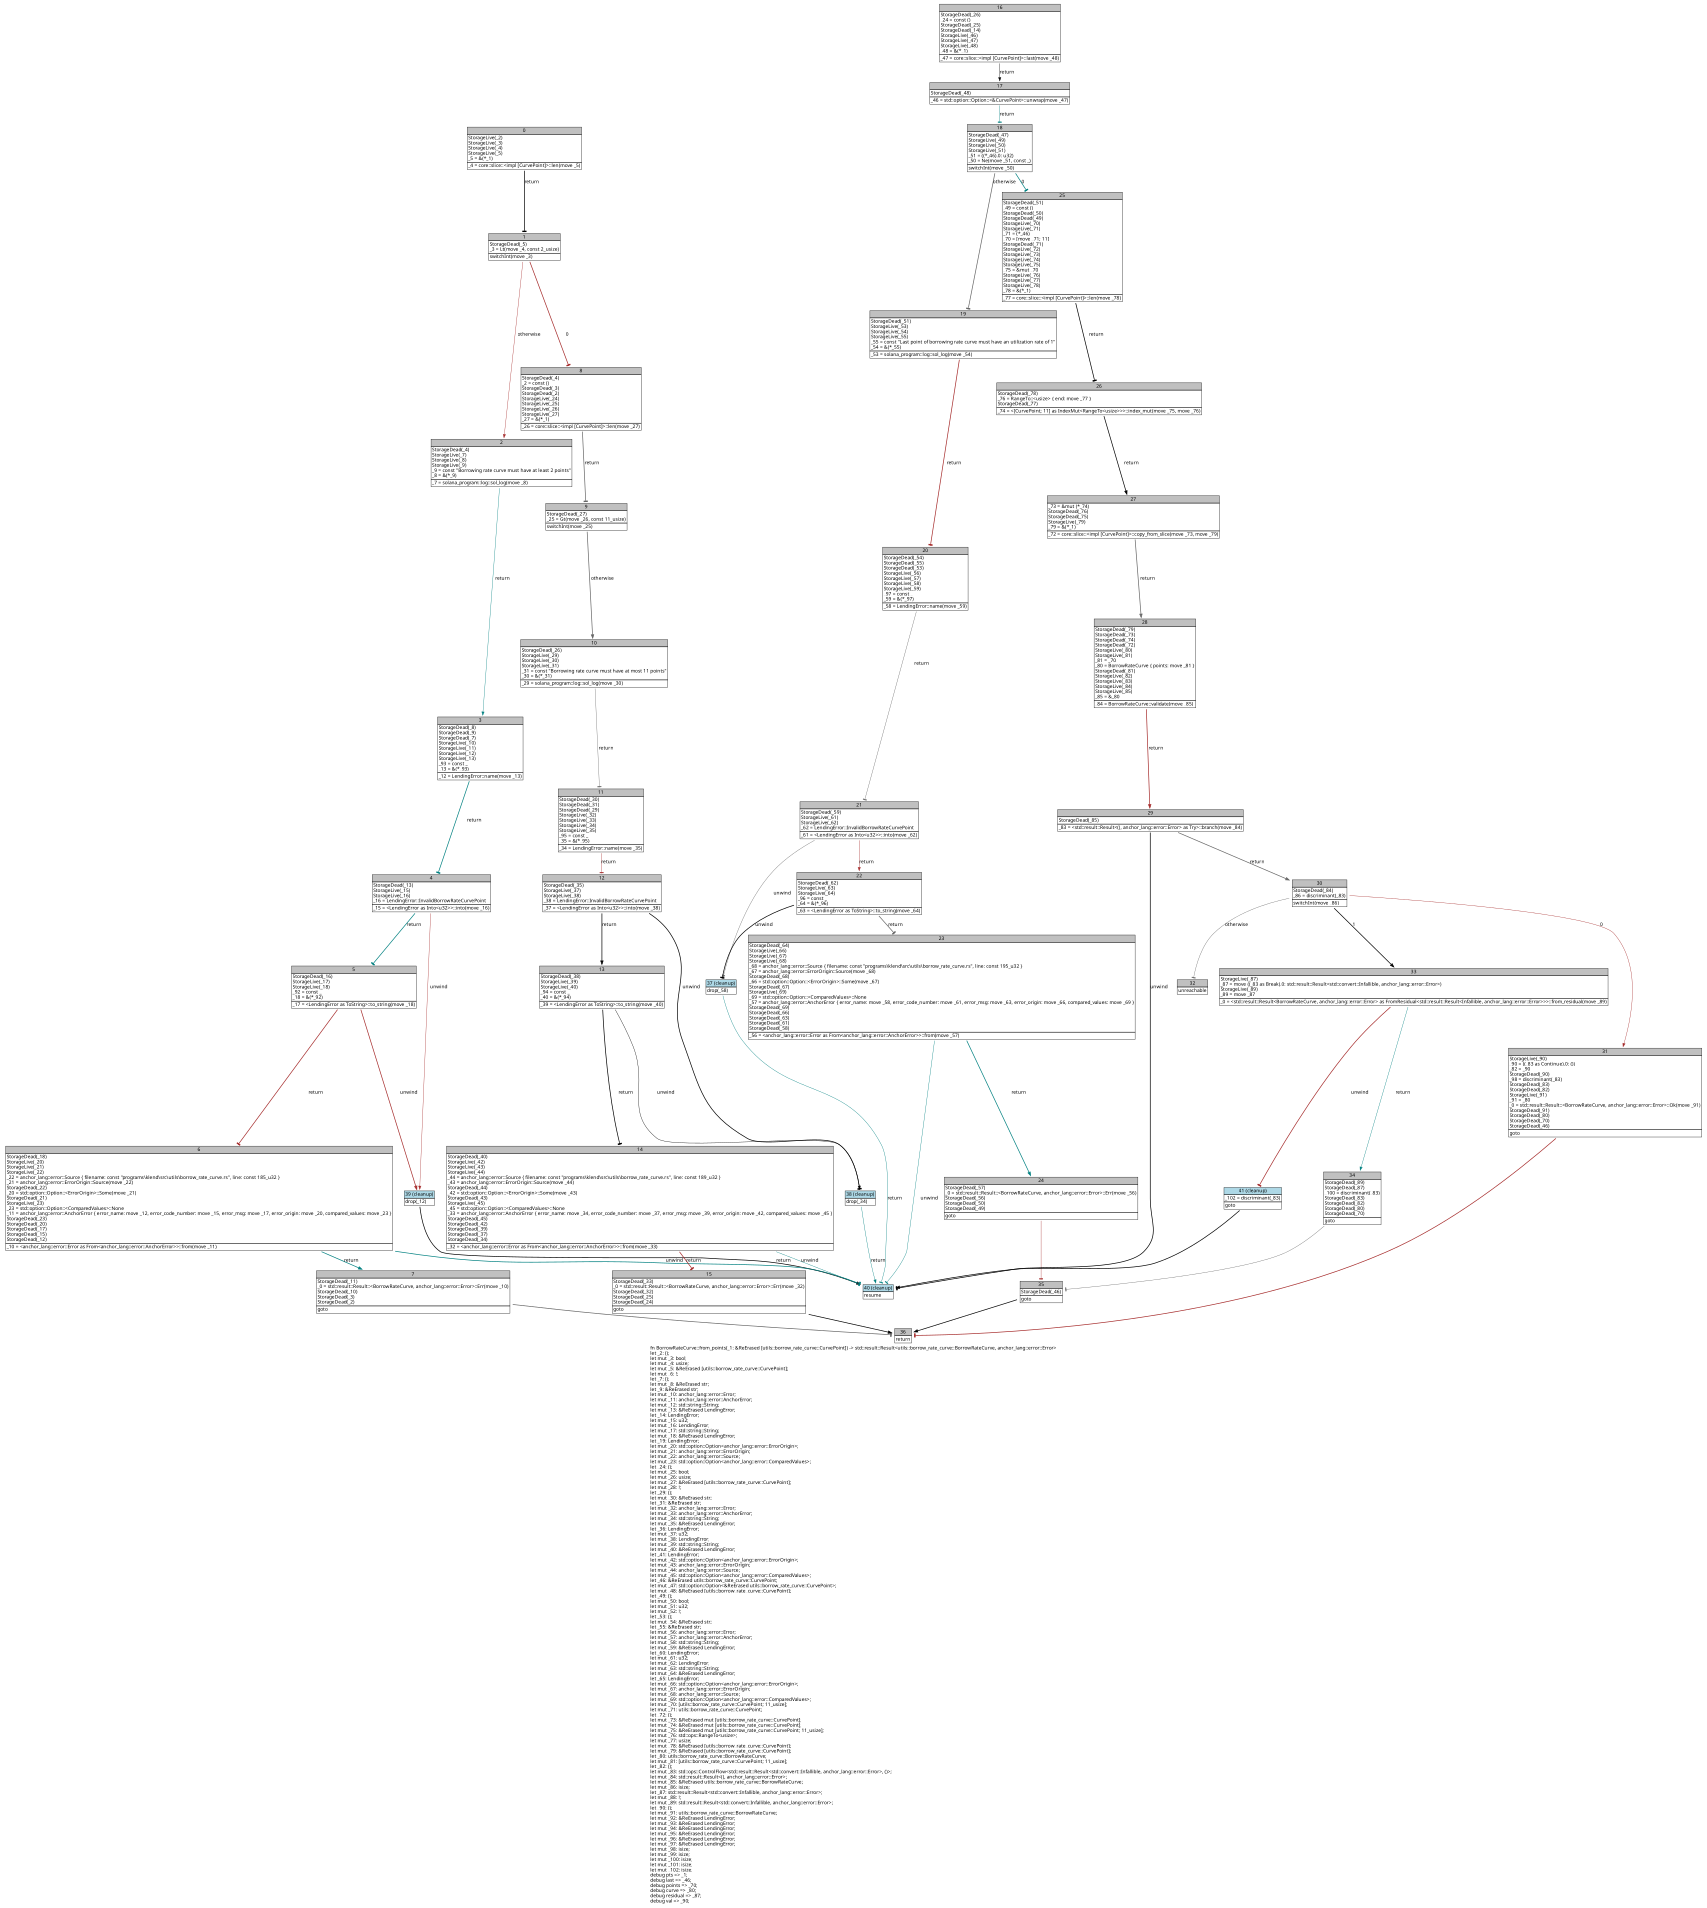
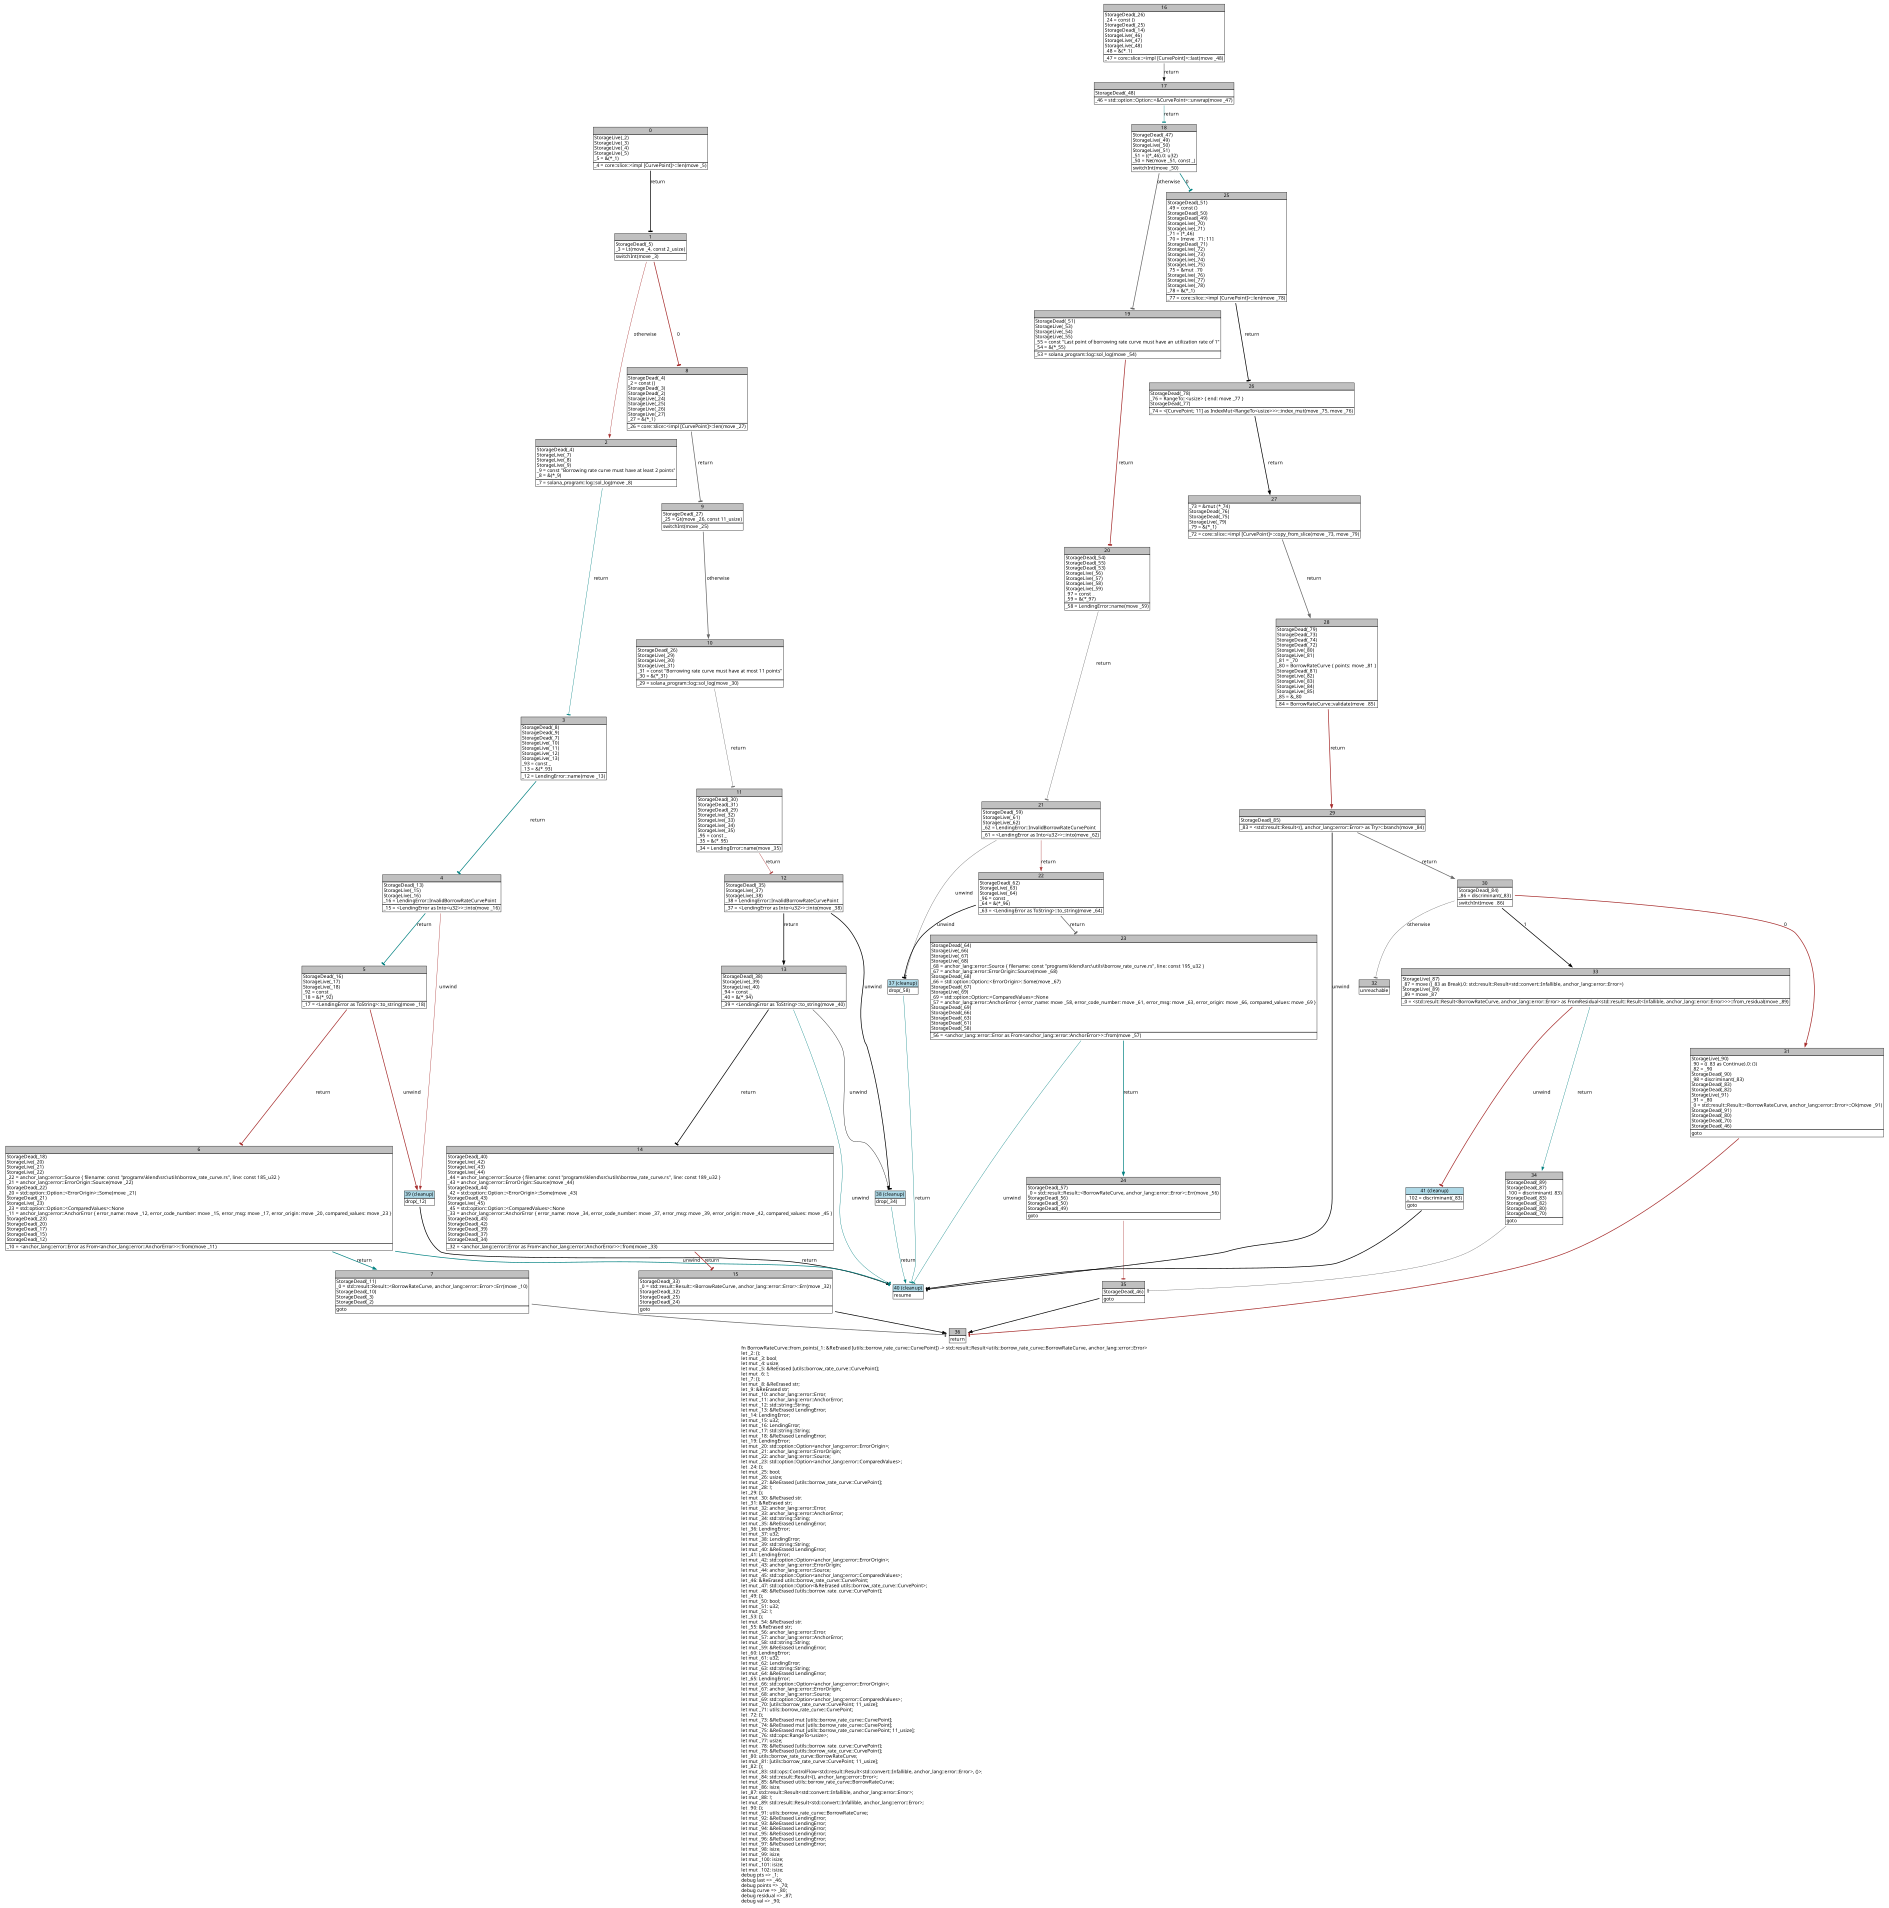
(491, 600) -> (586, 601)
(1540, 914) -> (1714, 913)
(817, 1268) -> (841, 1152)
